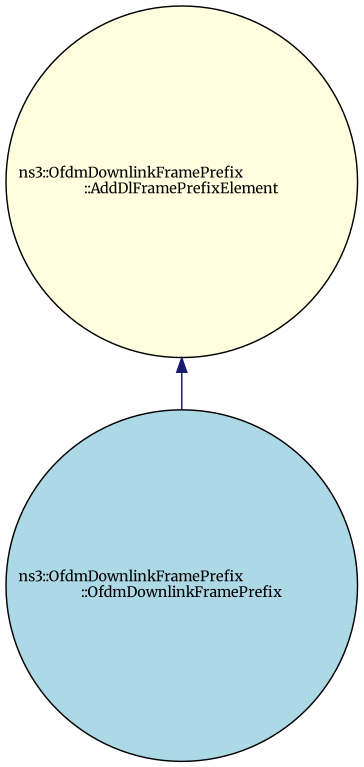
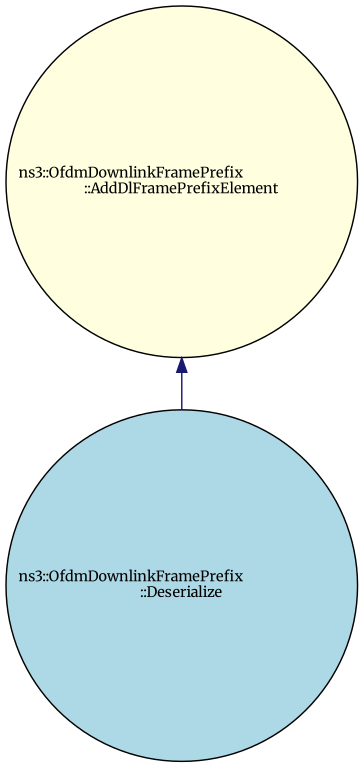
(182, 586) -> (182, 586)
